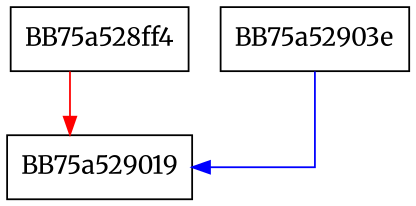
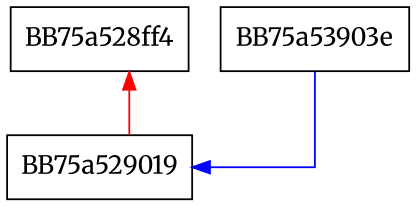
(315, 39) -> (315, 39)
(70, 94) -> (129, 112)
